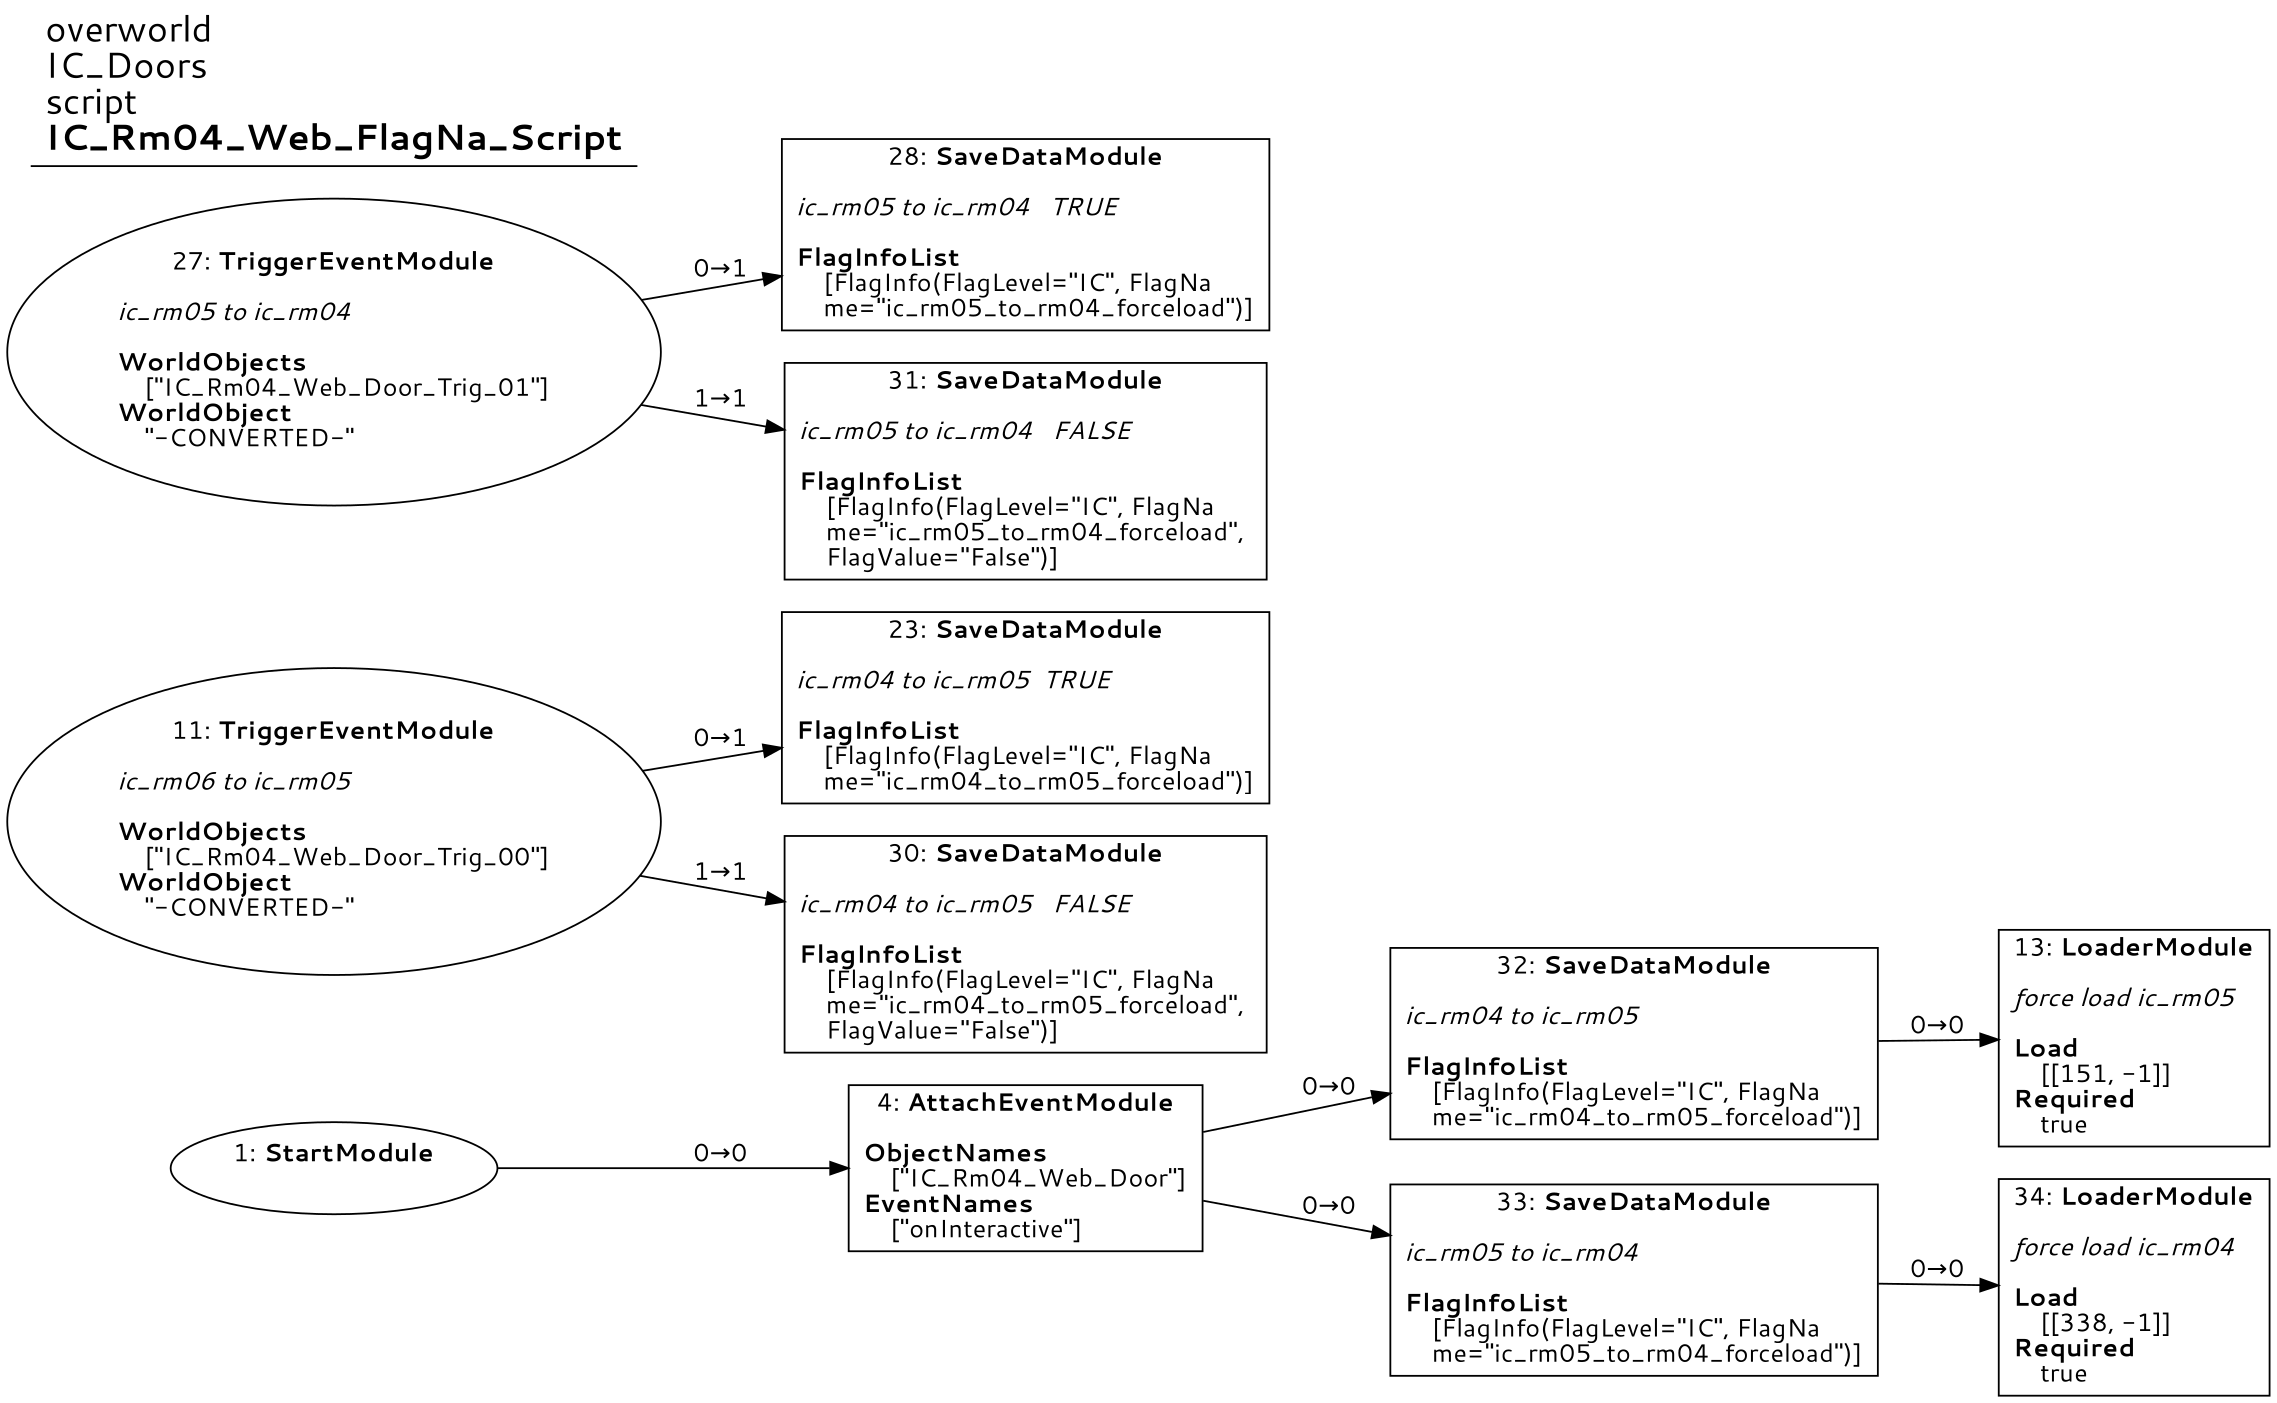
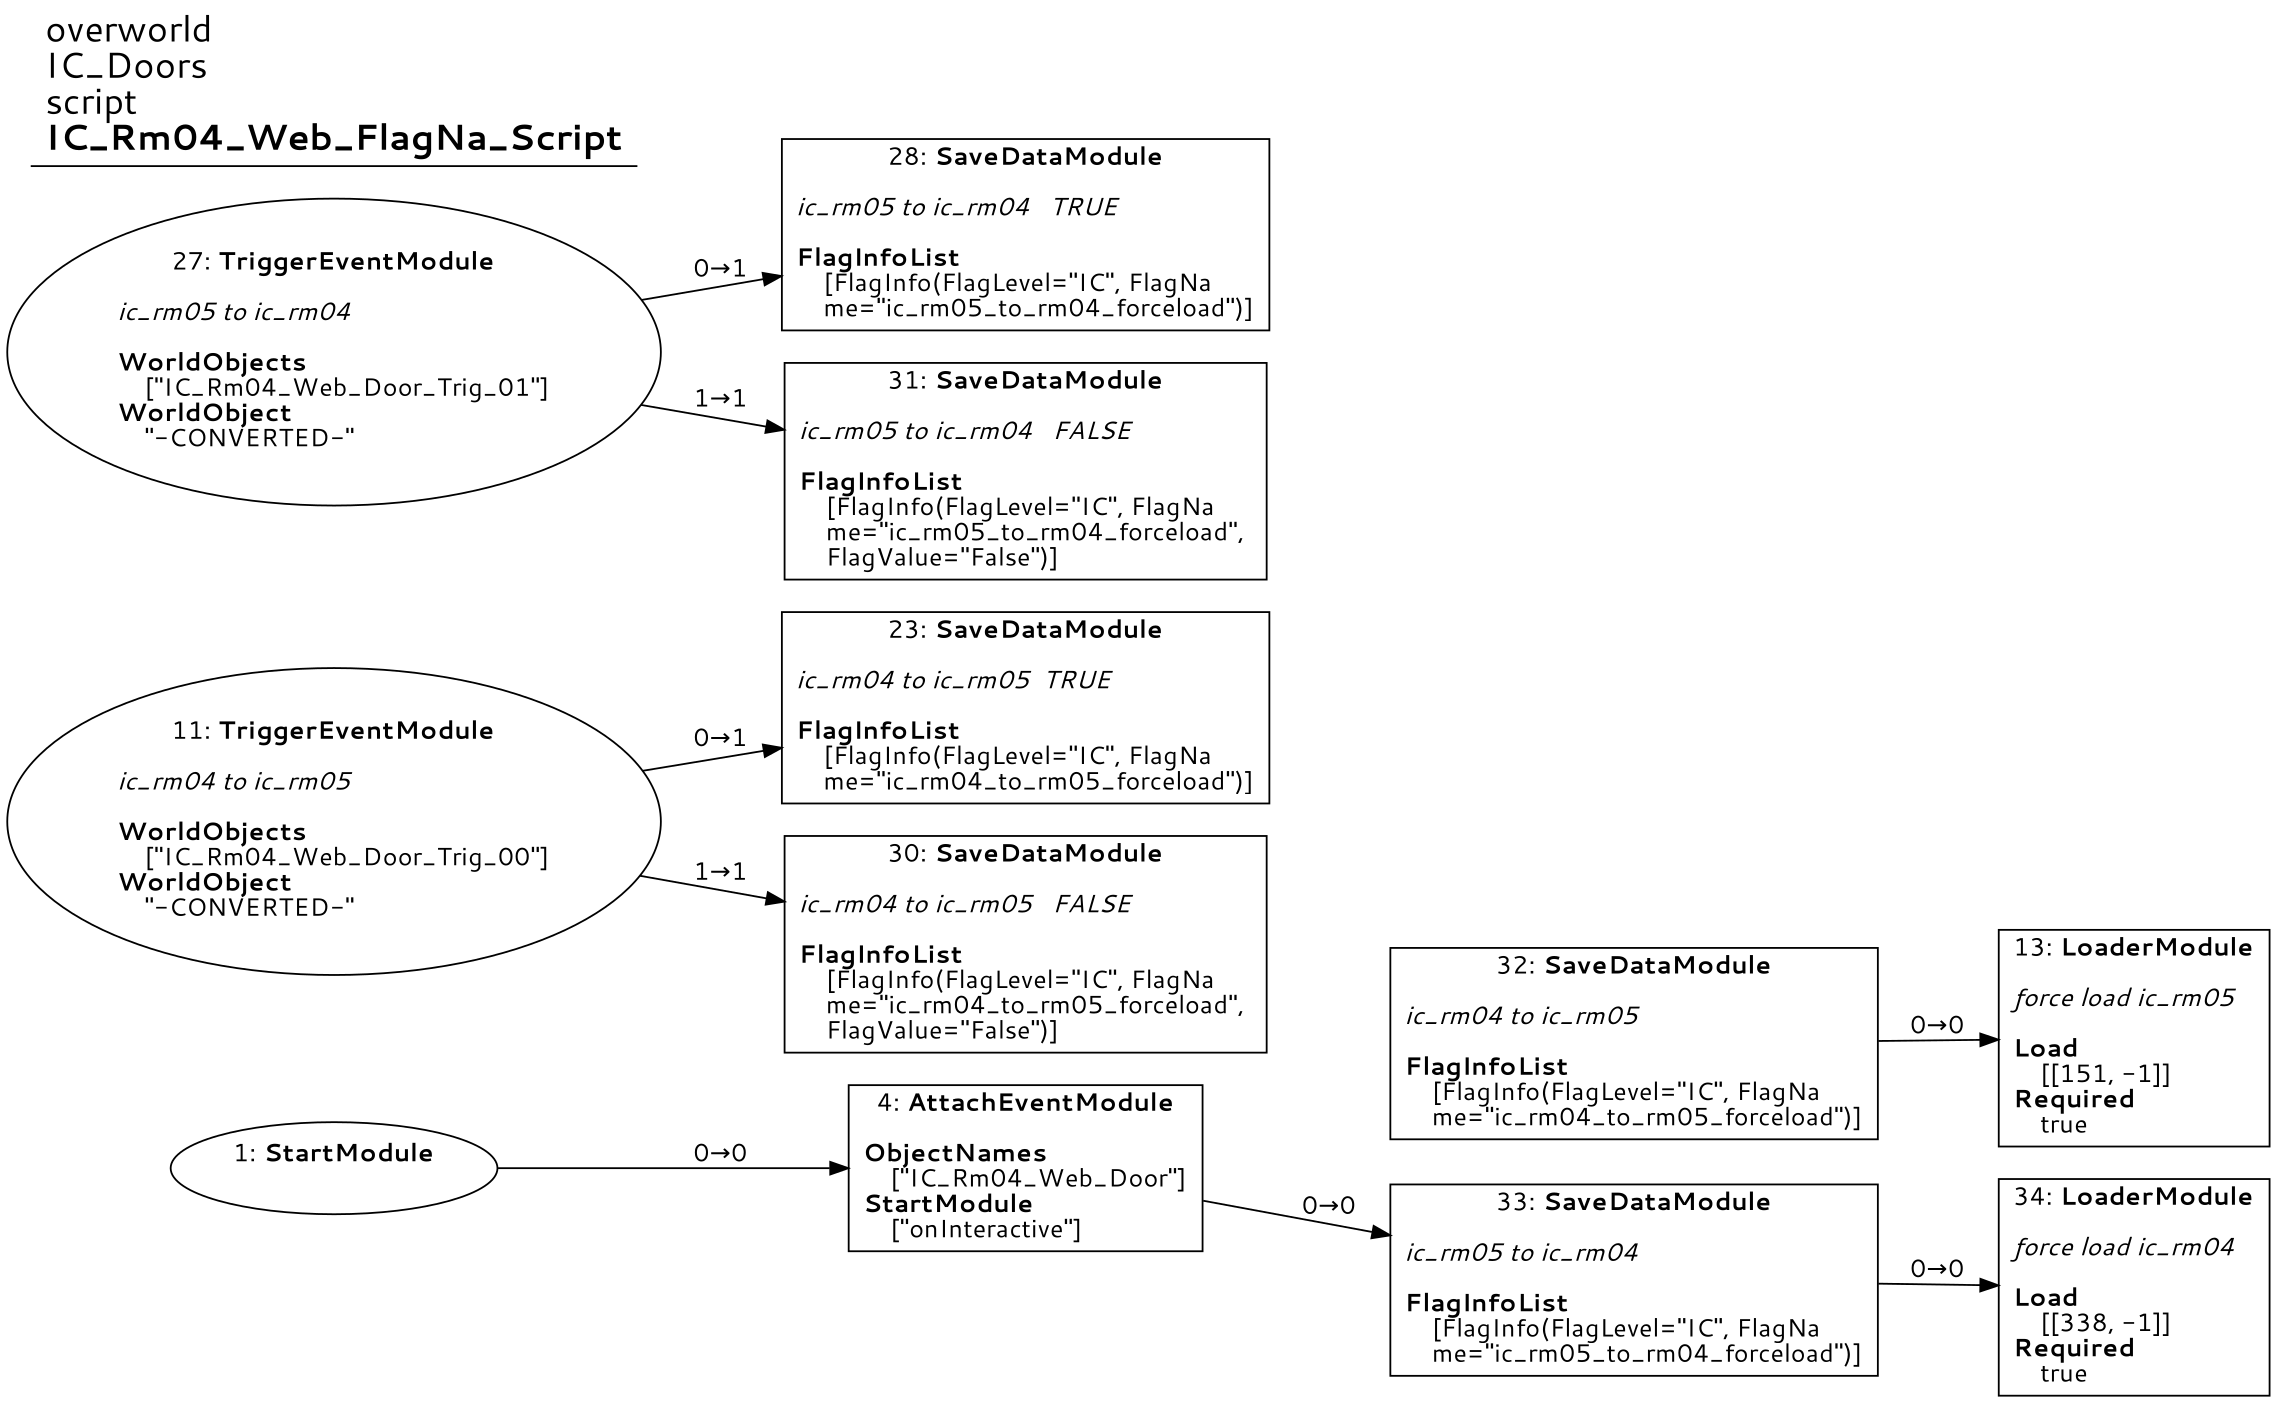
(235, 782) -> (235, 782)
(1288, 1115) -> none
(949, 1204) -> (949, 1204)
